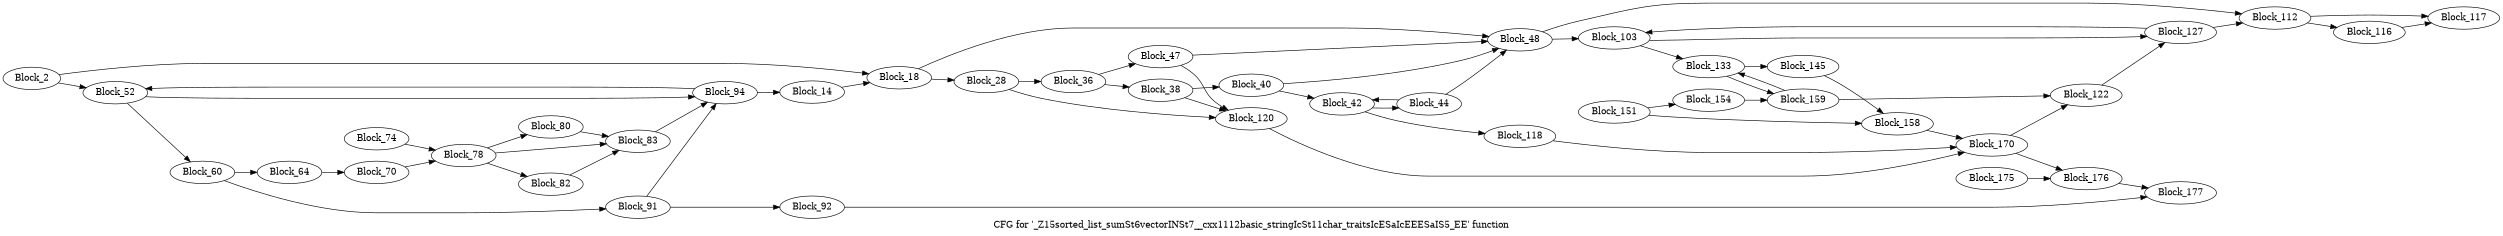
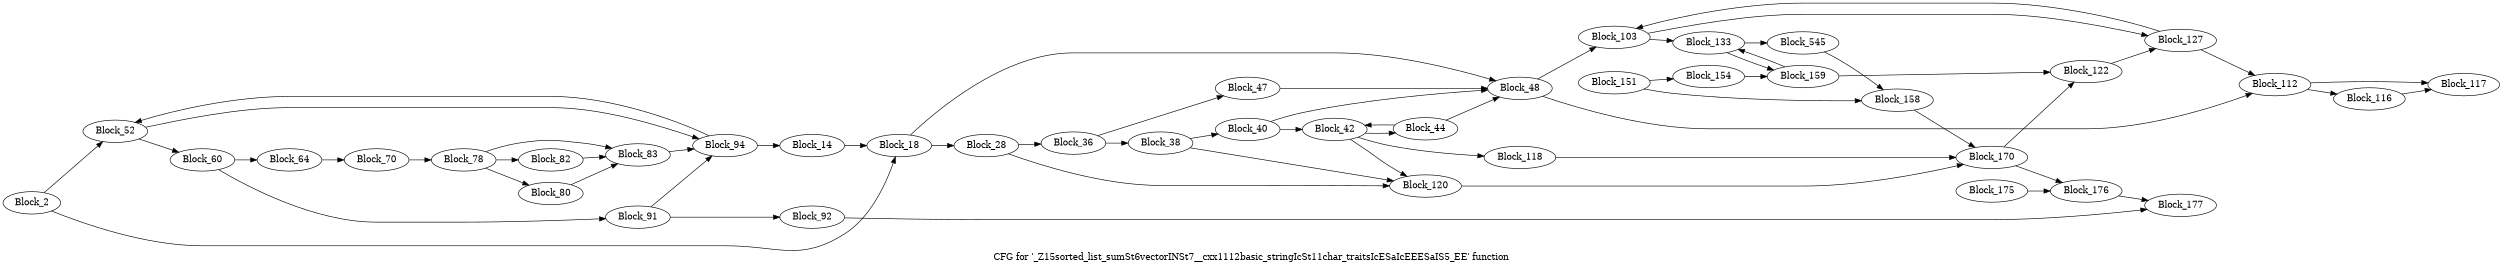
(1803, 67) -> (1803, 43)
(1202, 84) -> (1376, 157)
(377, 139) -> none
